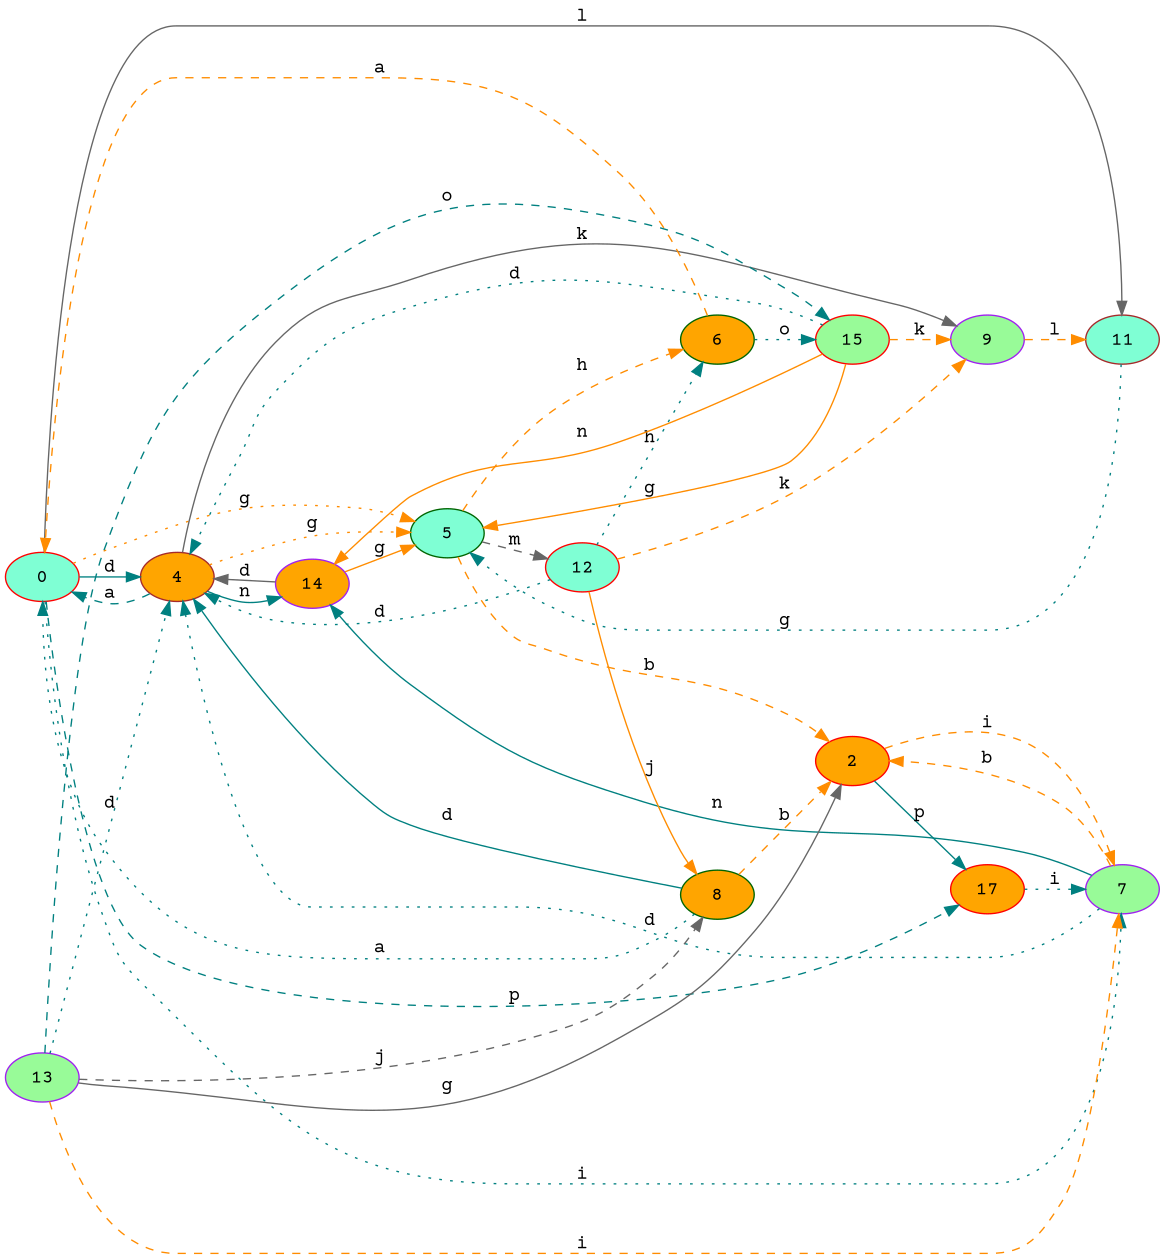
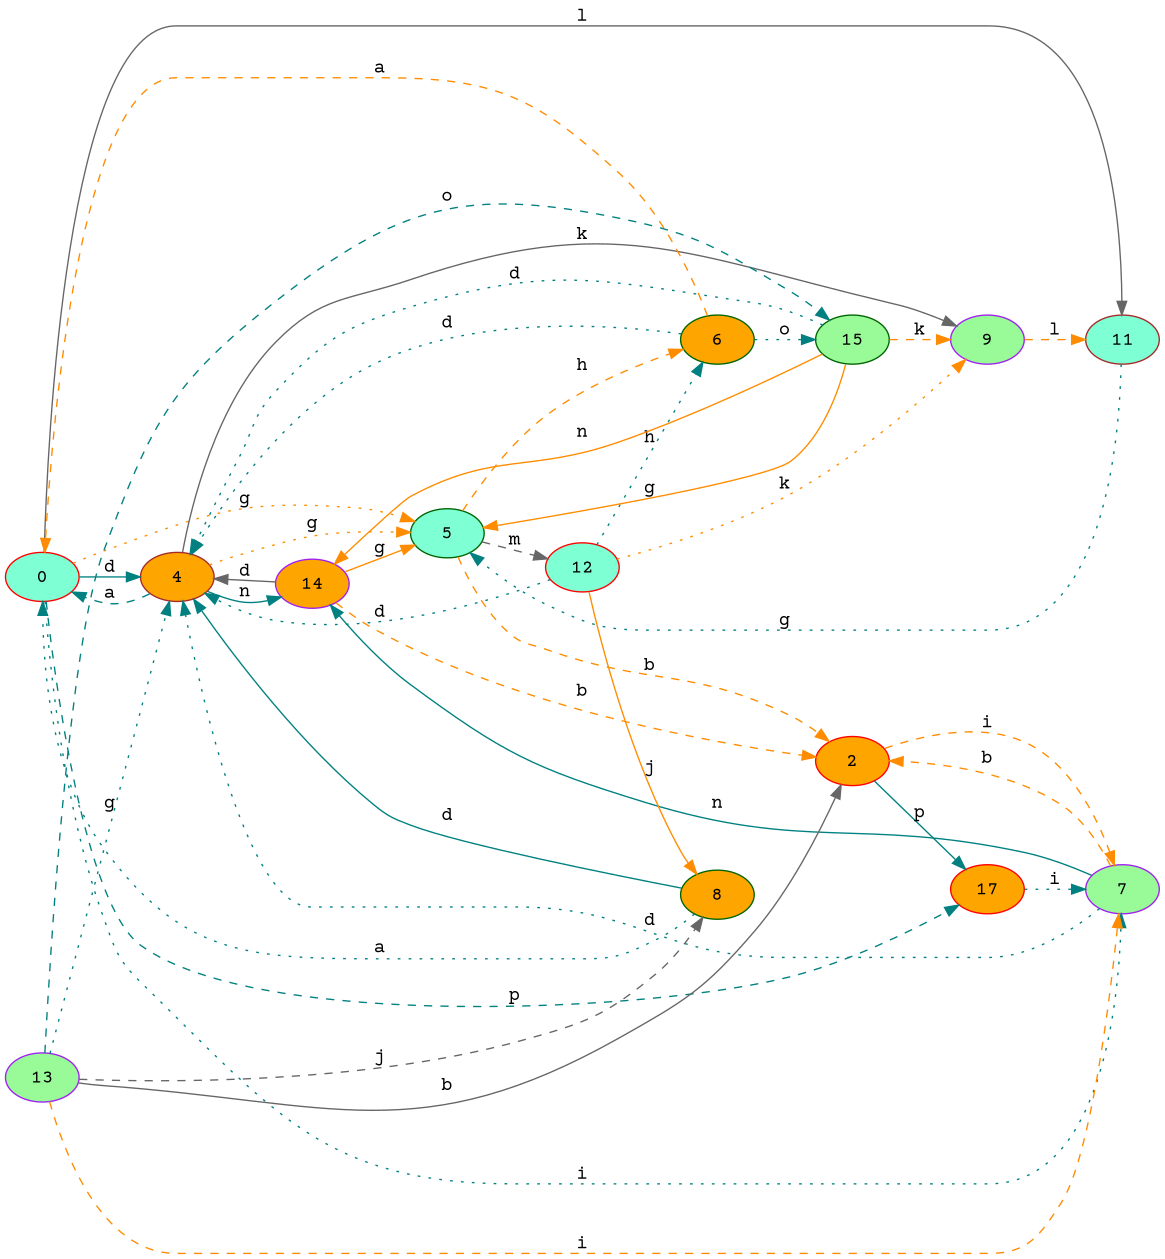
(852, 340) -> (852, 340)
none -> (402, 353)
(800, 488) -> (800, 488)
(110, 803) -> (110, 803)
(776, 837) -> (560, 704)
(447, 1085) -> (447, 1085)
